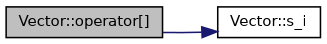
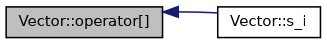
(182, 33) -> (198, 12)
